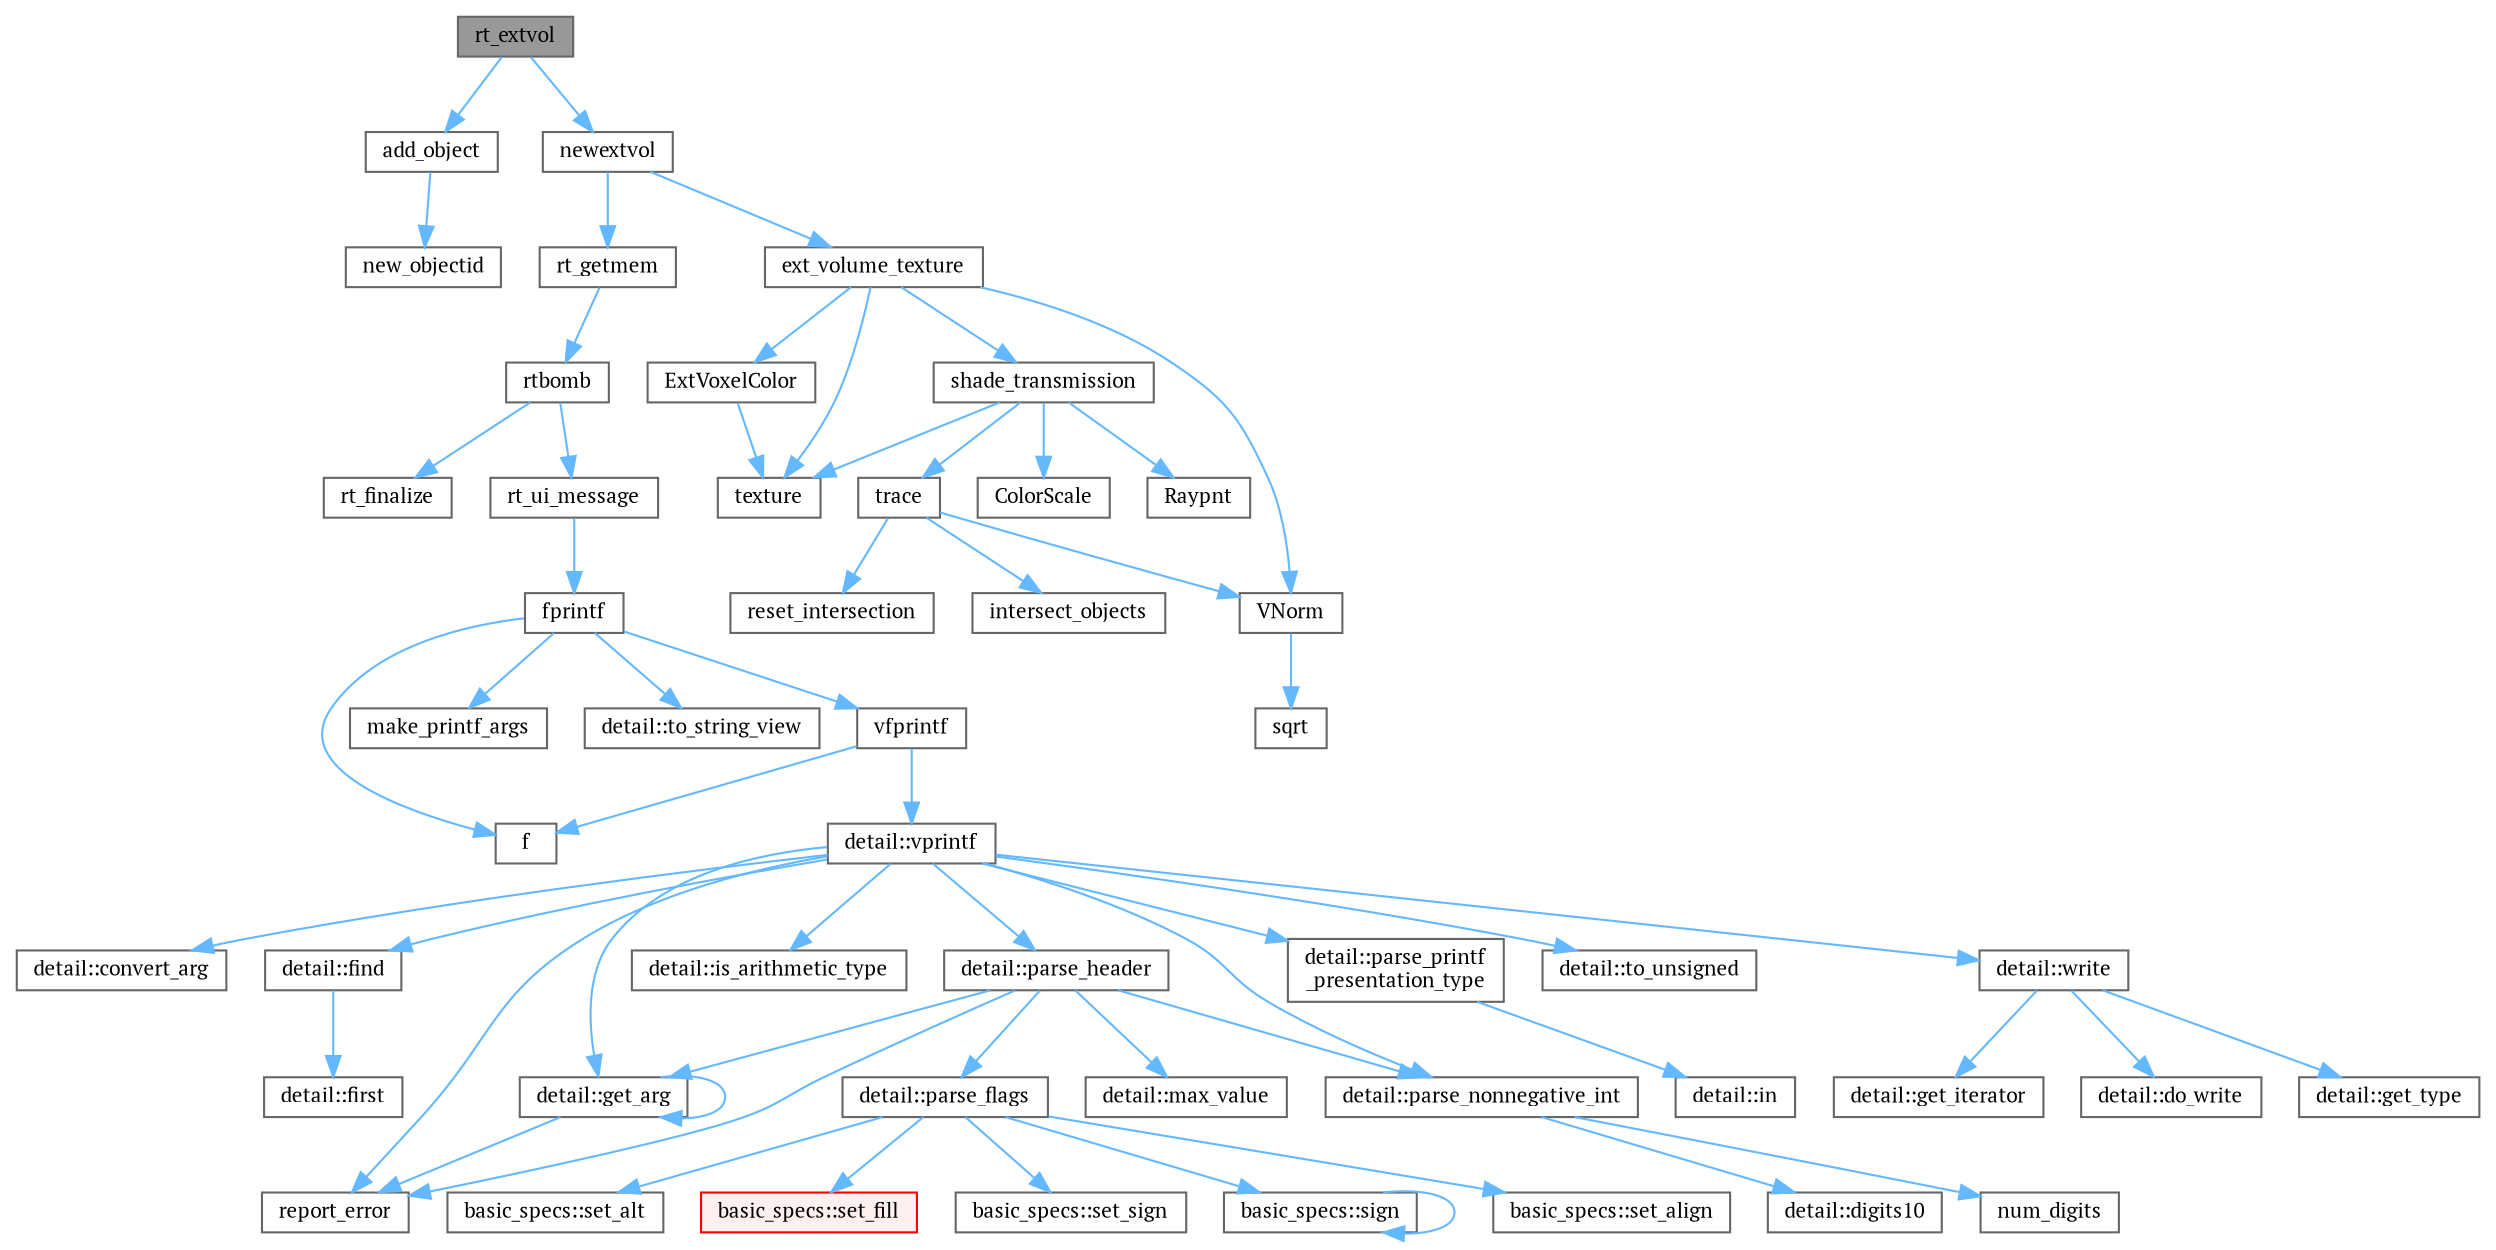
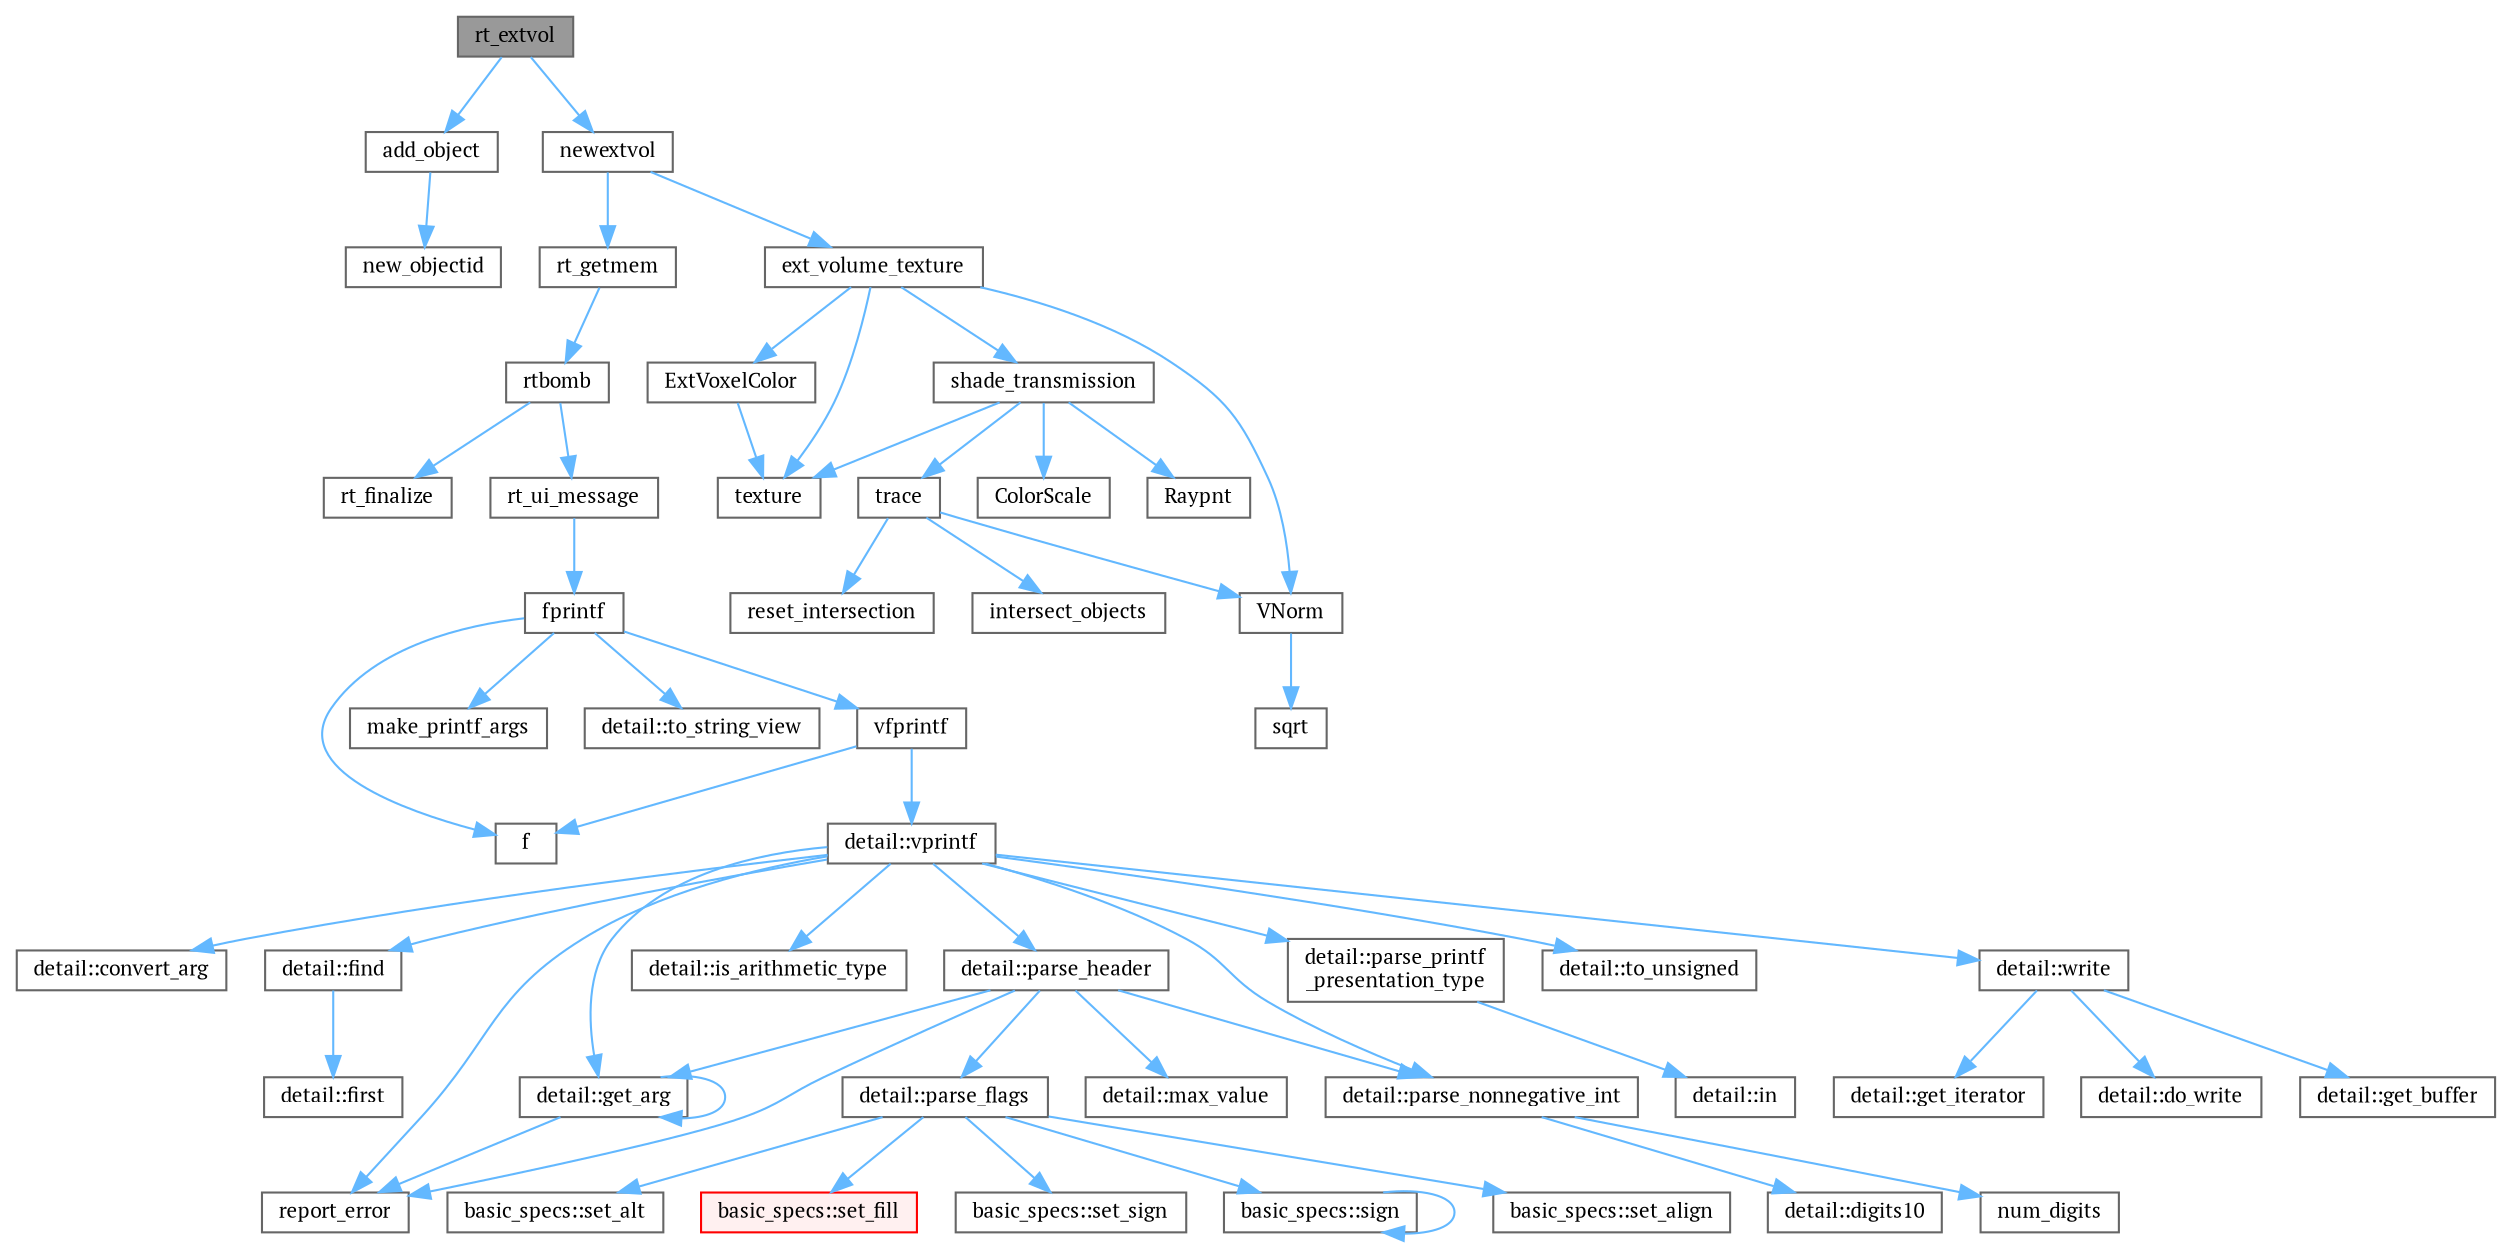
(2389, 1097) -> (2398, 1097)
